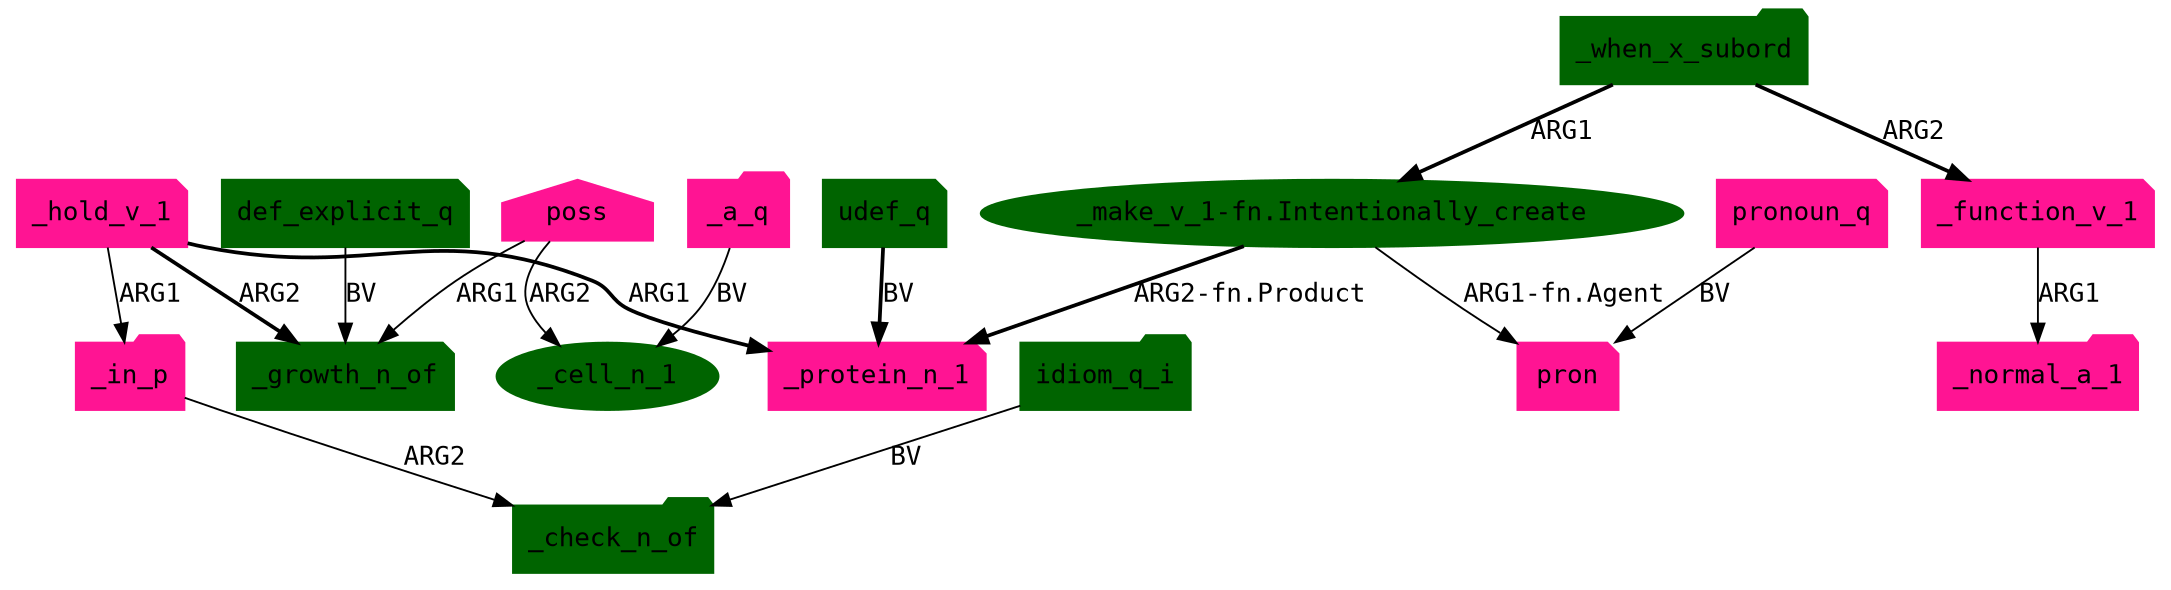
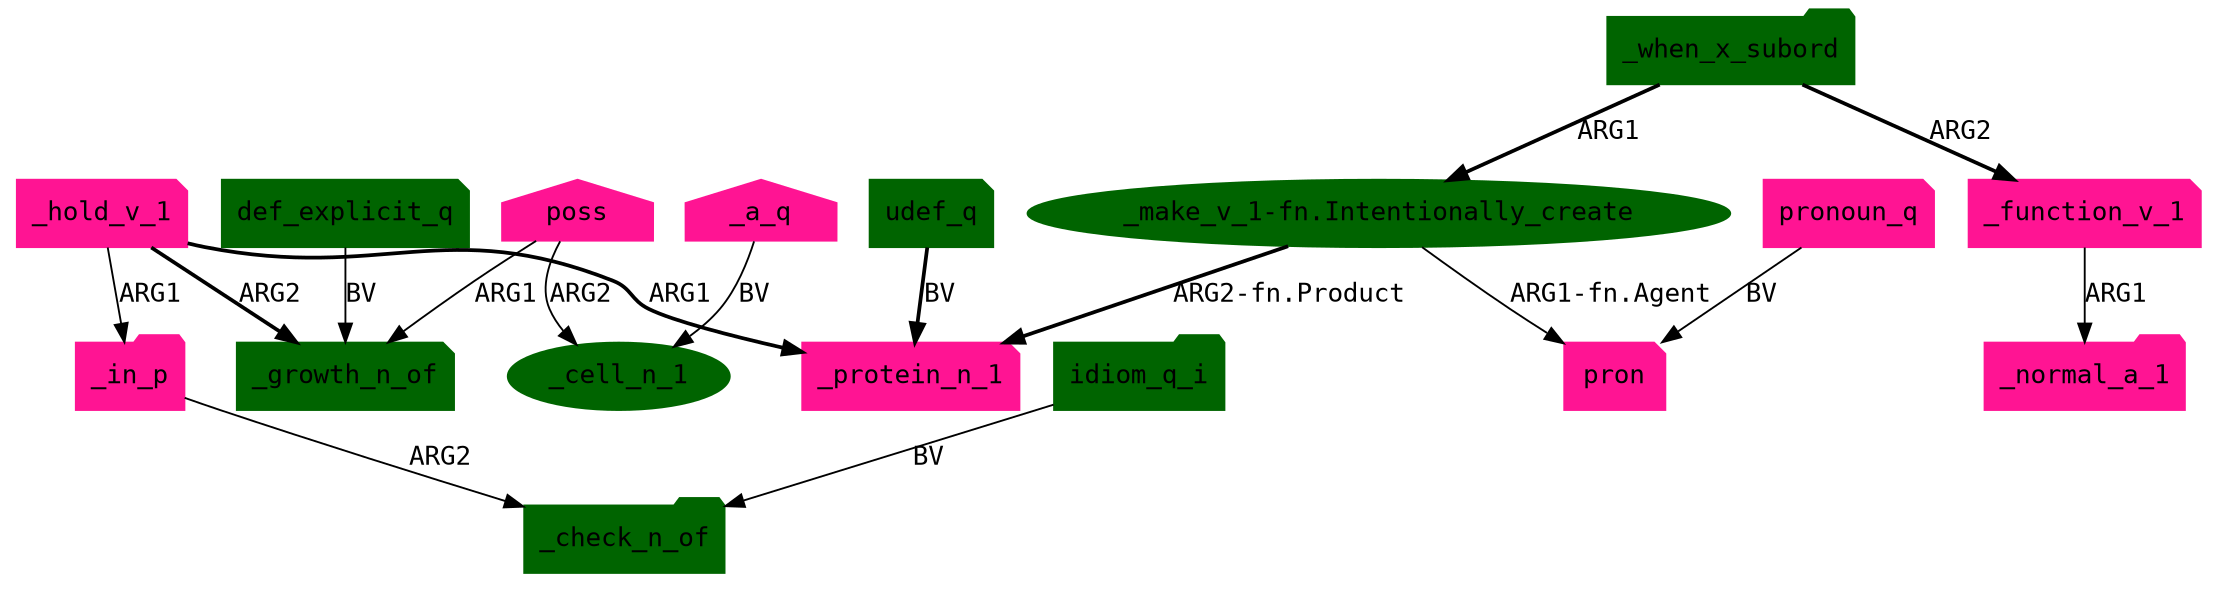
(739, 213) -> (761, 213)
